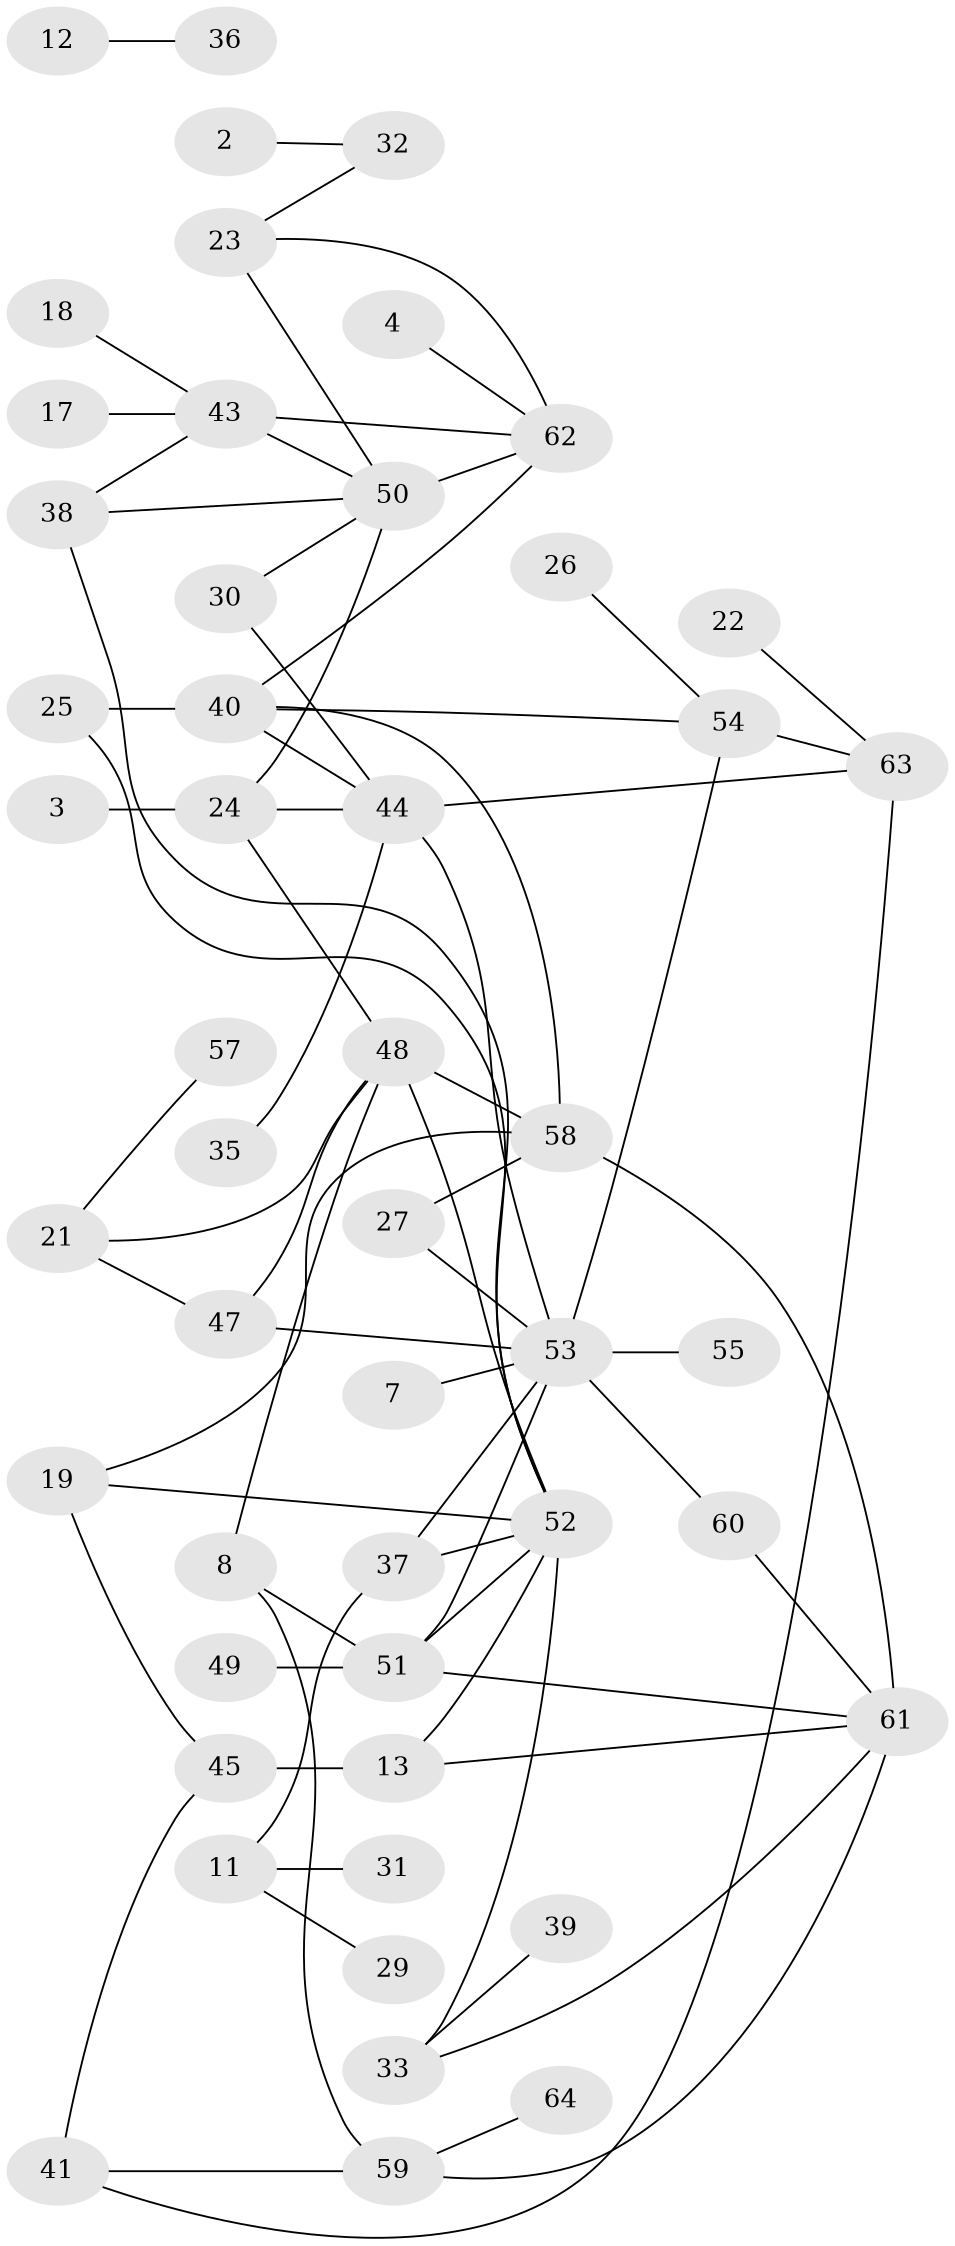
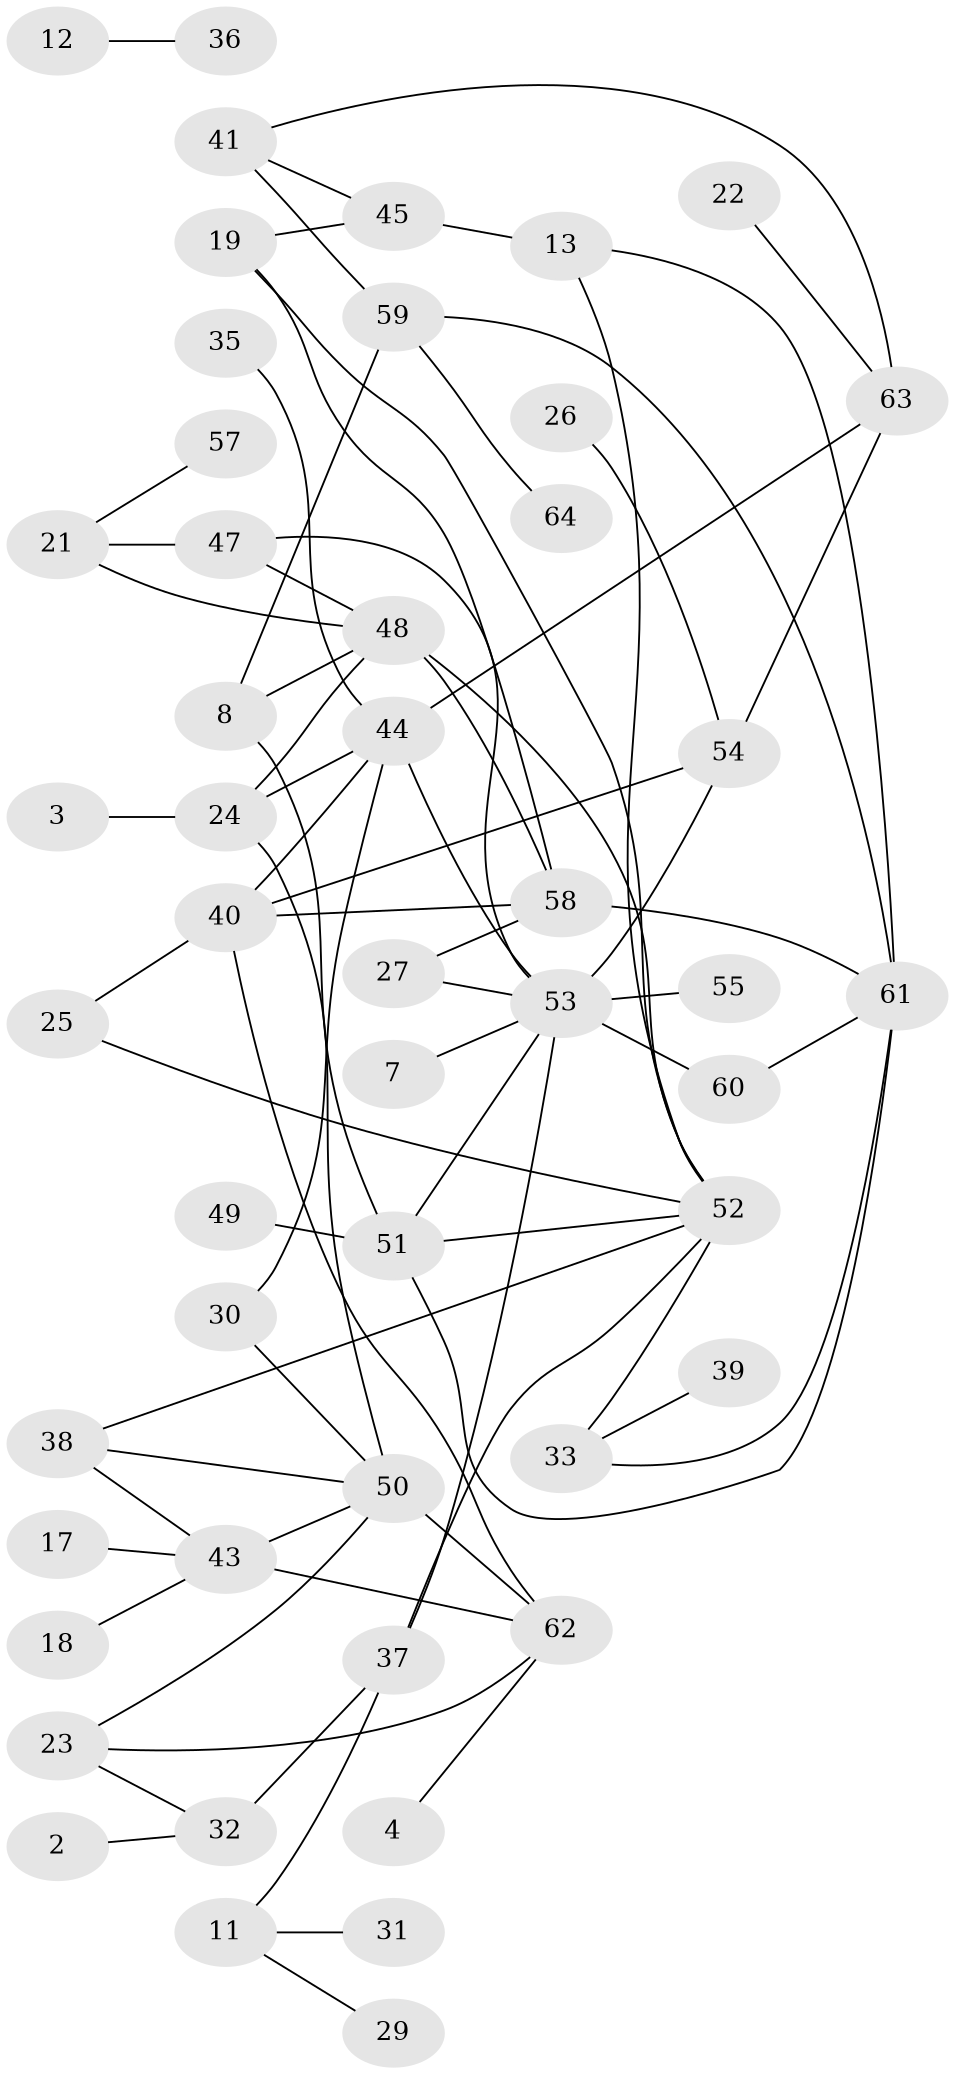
none -> (302, 1754)
